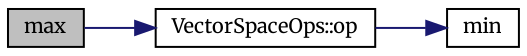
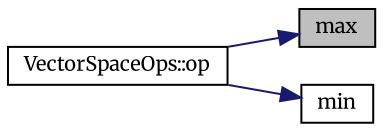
(110, 28) -> (254, 42)
